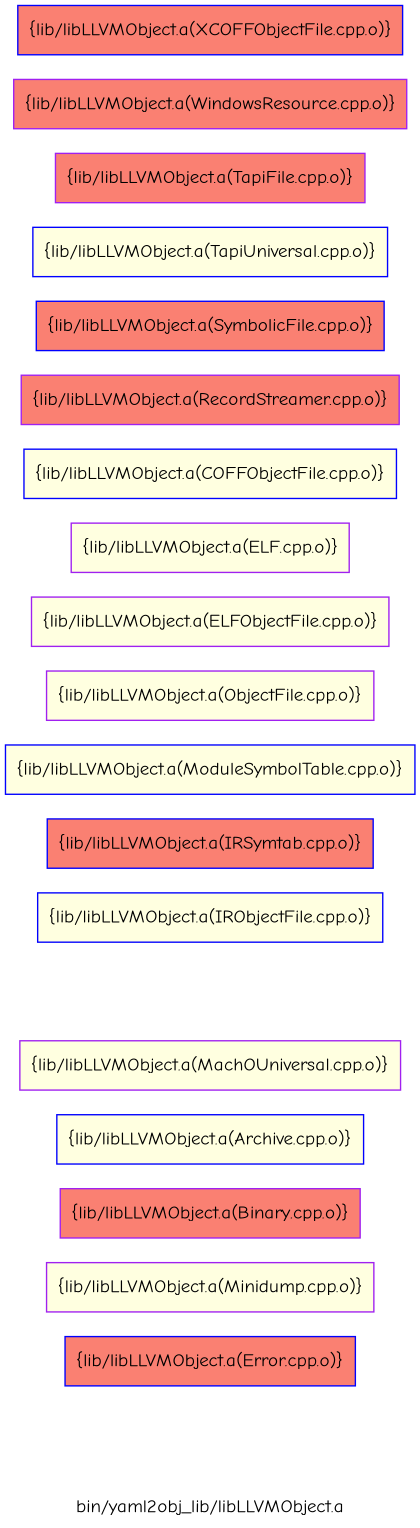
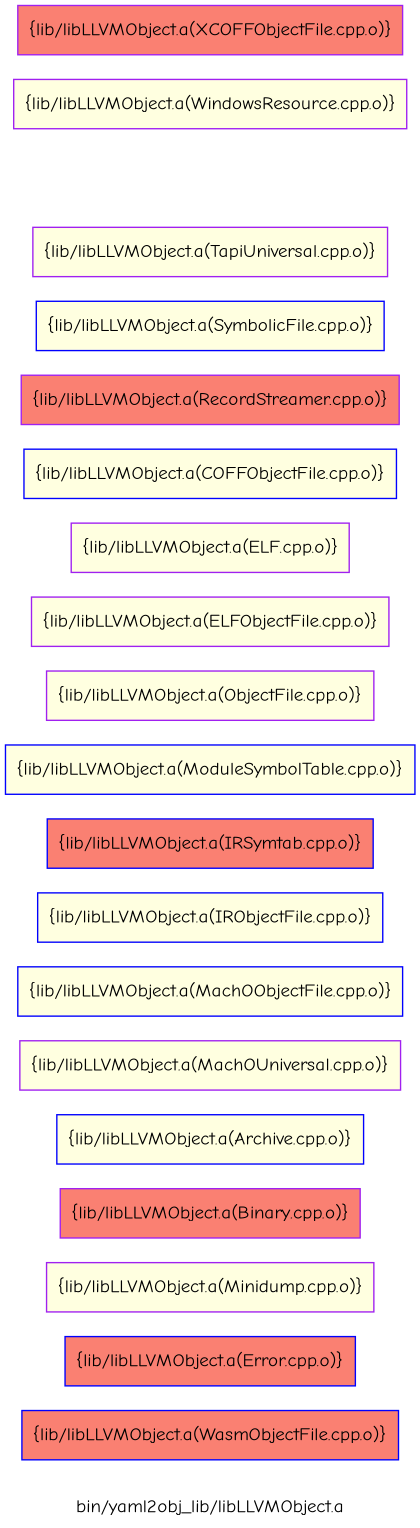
(210, 30) -> (210, 30)
(210, 104) -> (210, 104)
(210, 178) -> none
(210, 252) -> (210, 252)
(210, 326) -> (210, 326)
none -> (210, 991)
none -> (210, 1435)
